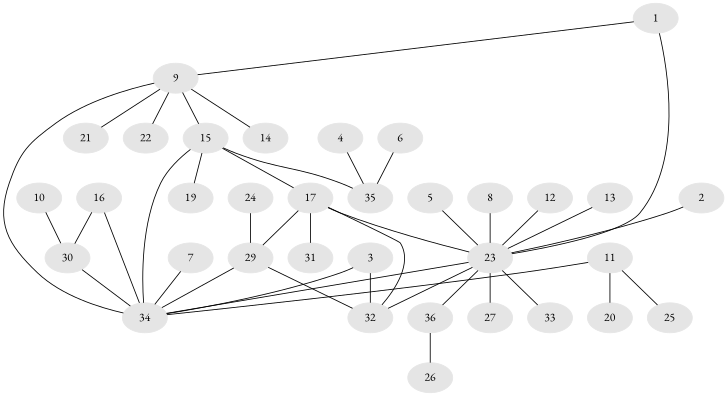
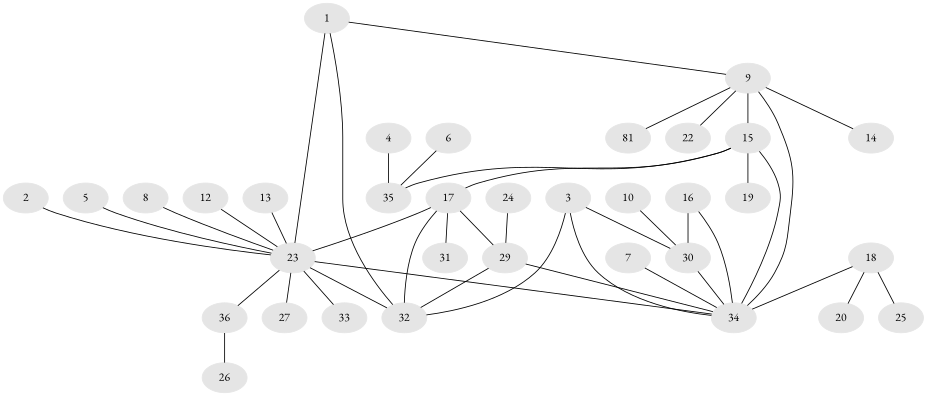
(86, 138) -> (628, 138)
none -> (343, 175)
none -> (628, 228)
(610, 258) -> (871, 258)
